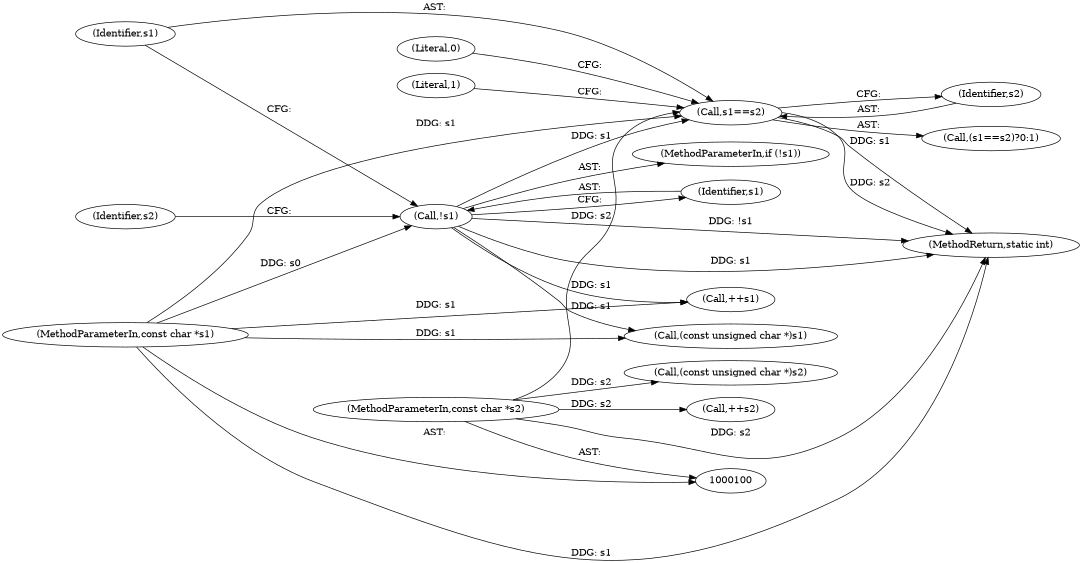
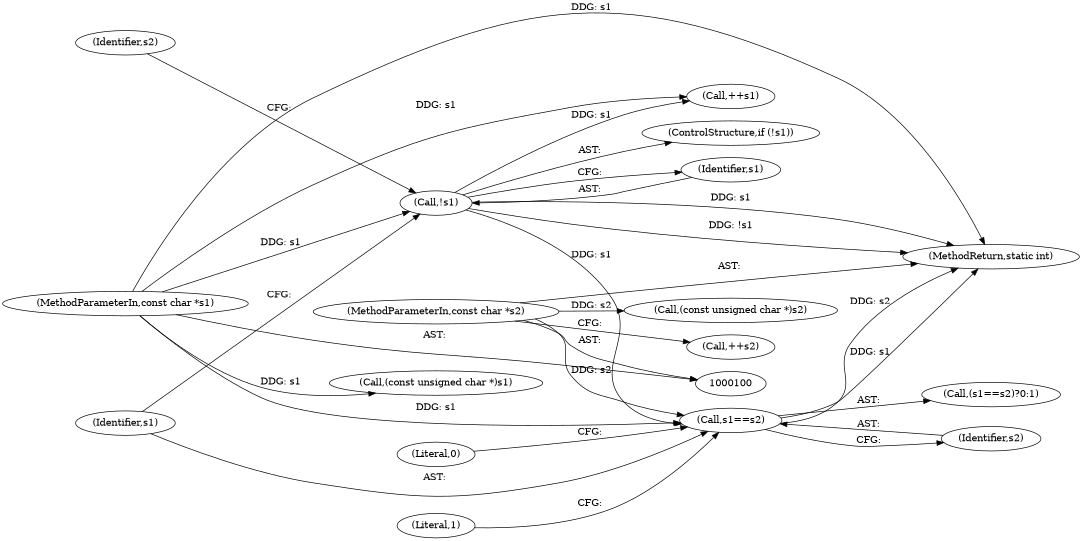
(731, 154) -> (731, 133)
(281, 264) -> (281, 243)
(538, 285) -> none
(591, 404) -> (591, 324)
(731, 433) -> (731, 267)
